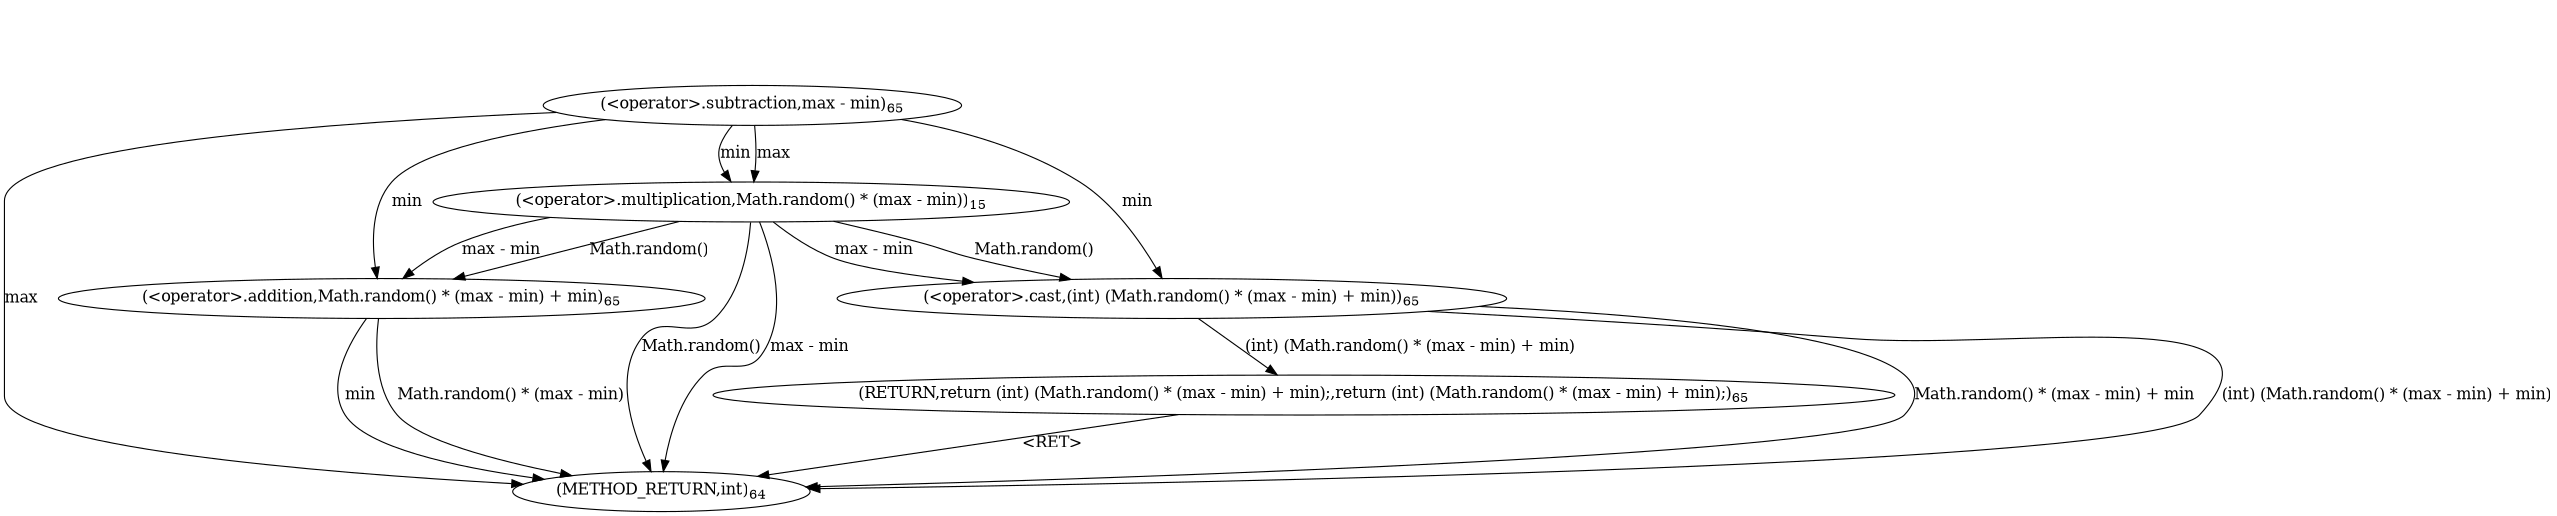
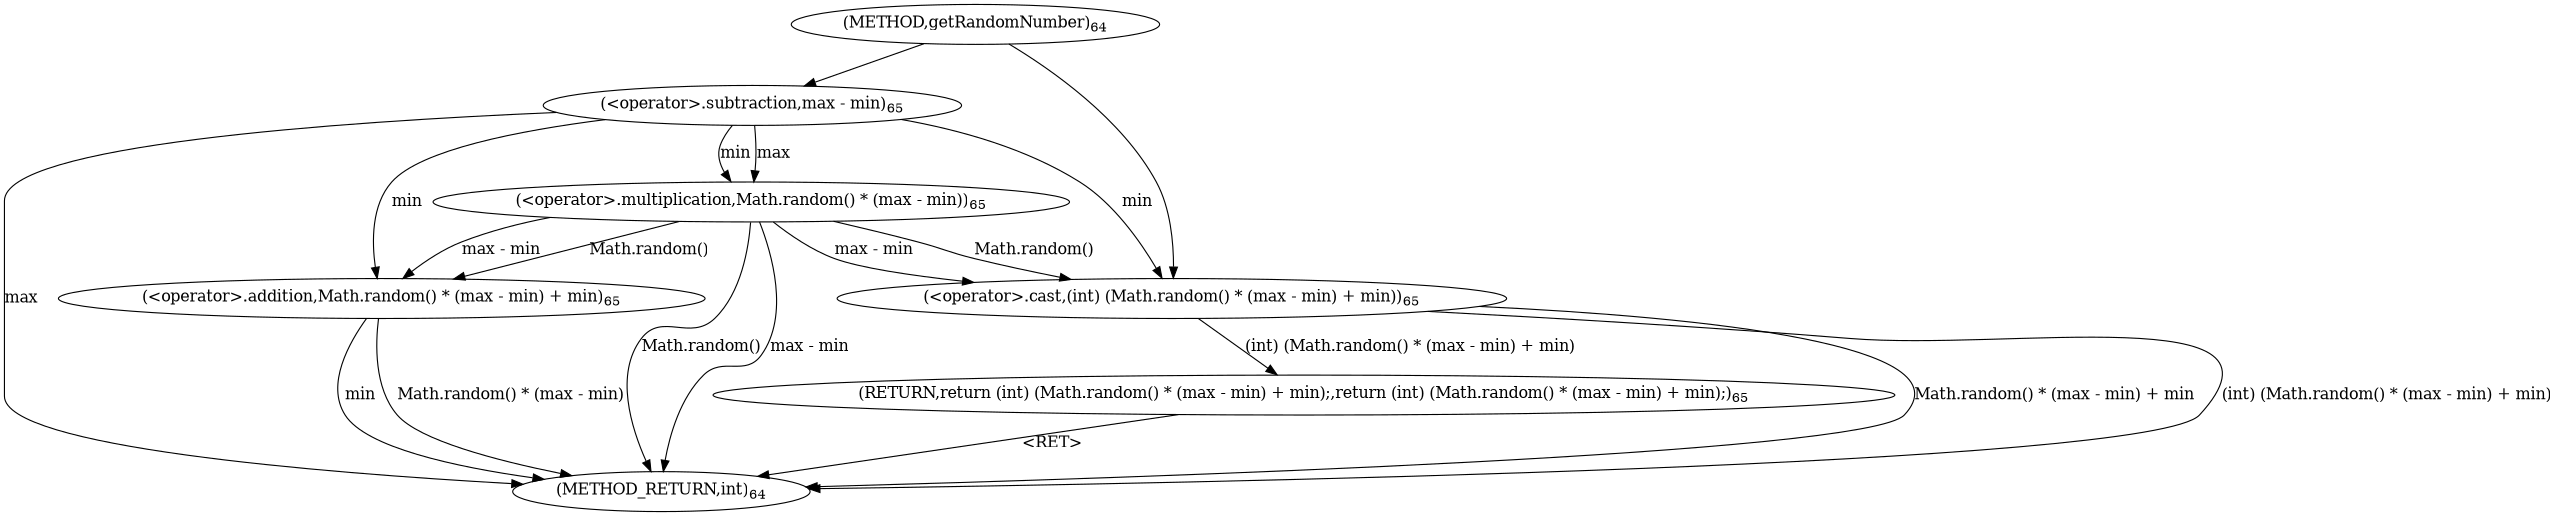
none -> (975, 24)
(978, 200) -> (978, 200)
